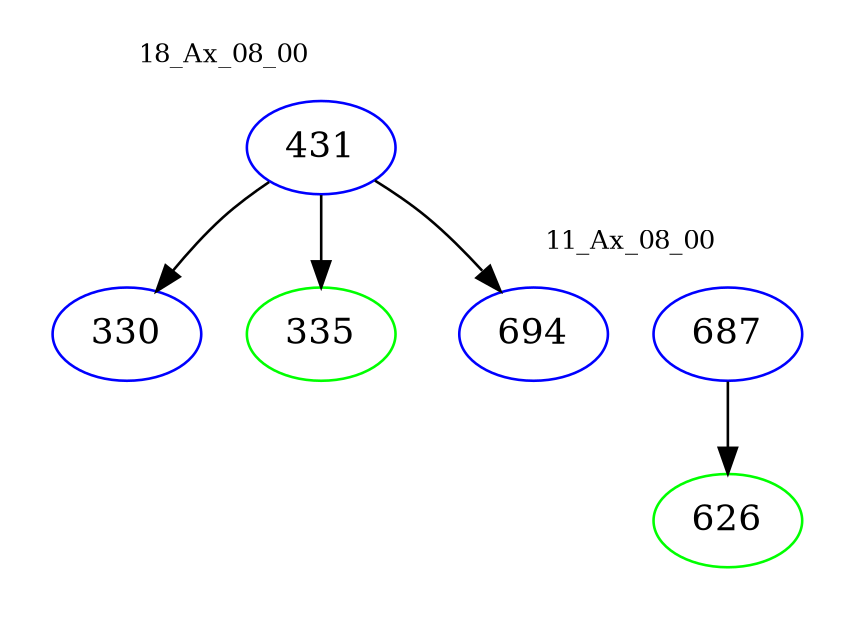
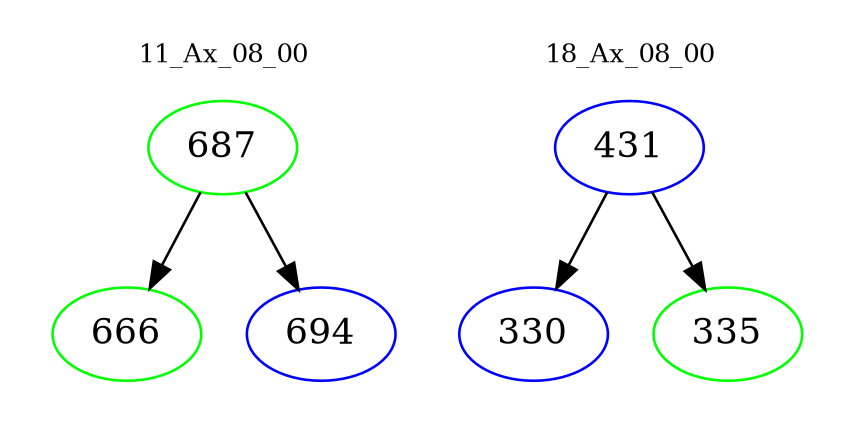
(455, 243) -> (266, 229)
(728, 334) -> (223, 148)
(728, 521) -> (127, 334)
